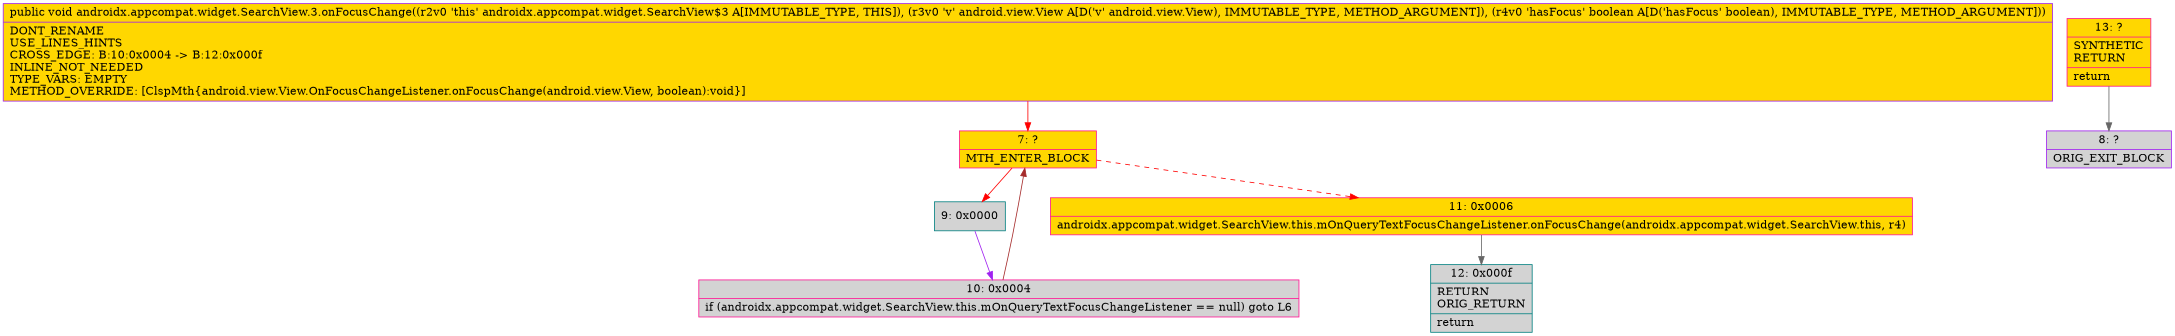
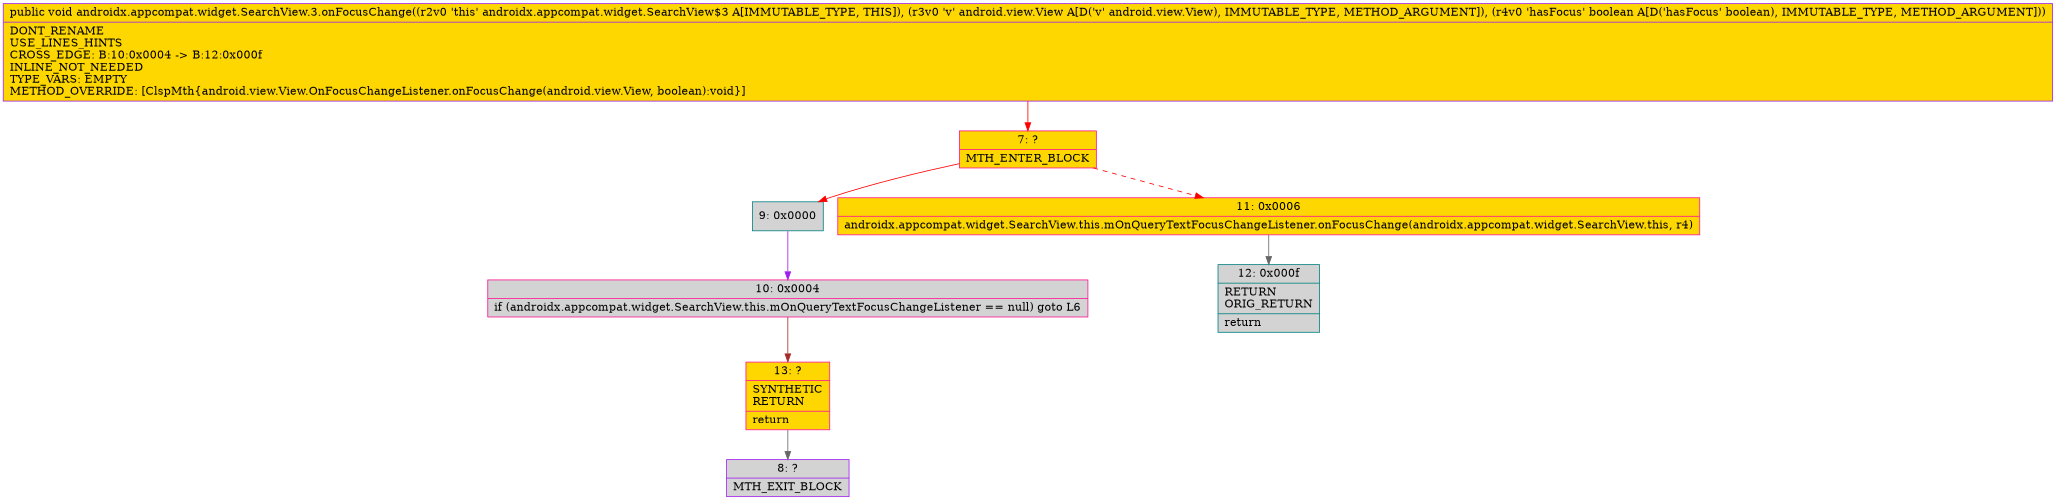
(2109, 158) -> (788, 487)
(1014, 228) -> (788, 335)
